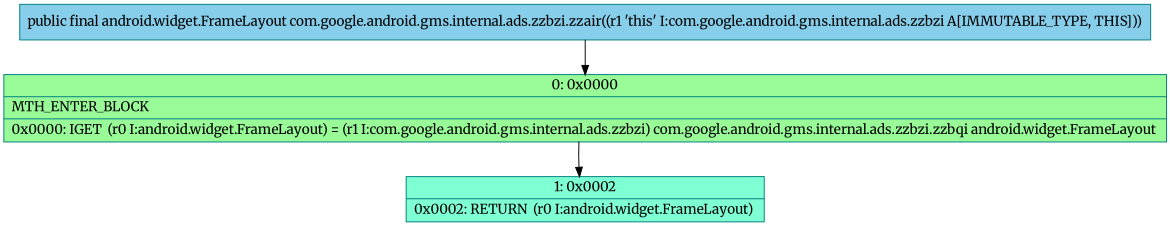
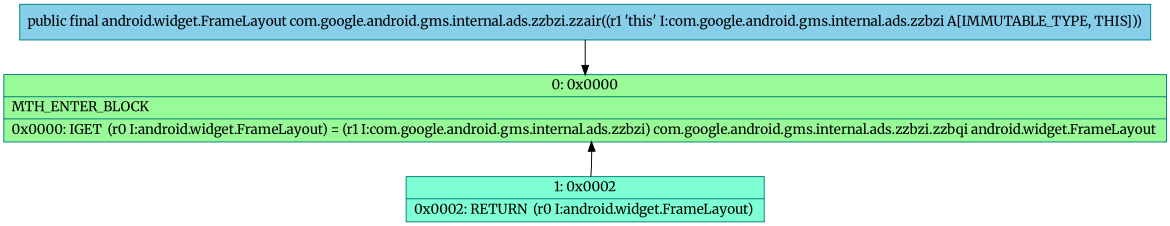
(579, 154) -> (592, 164)
